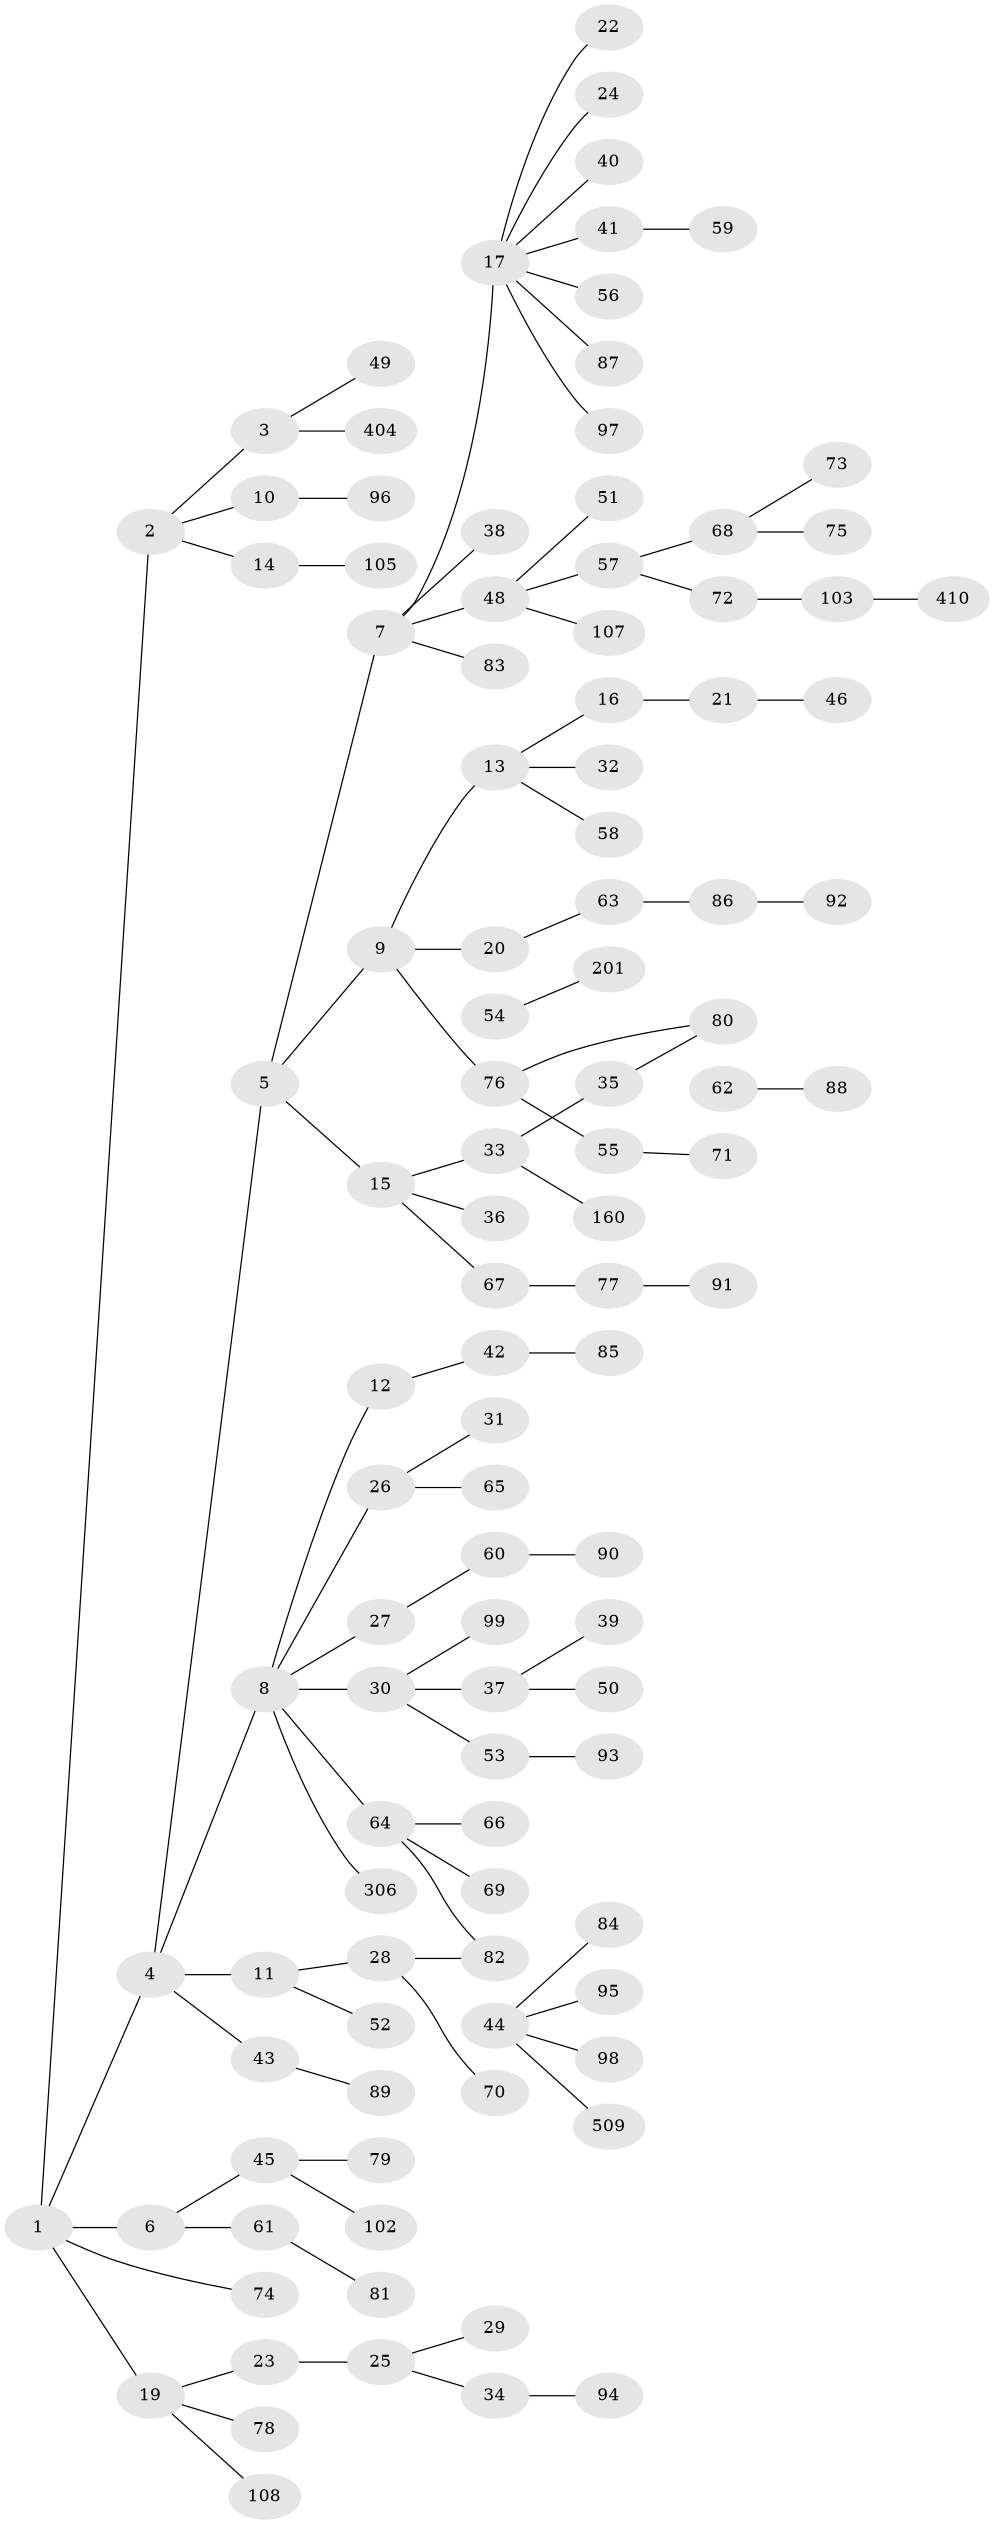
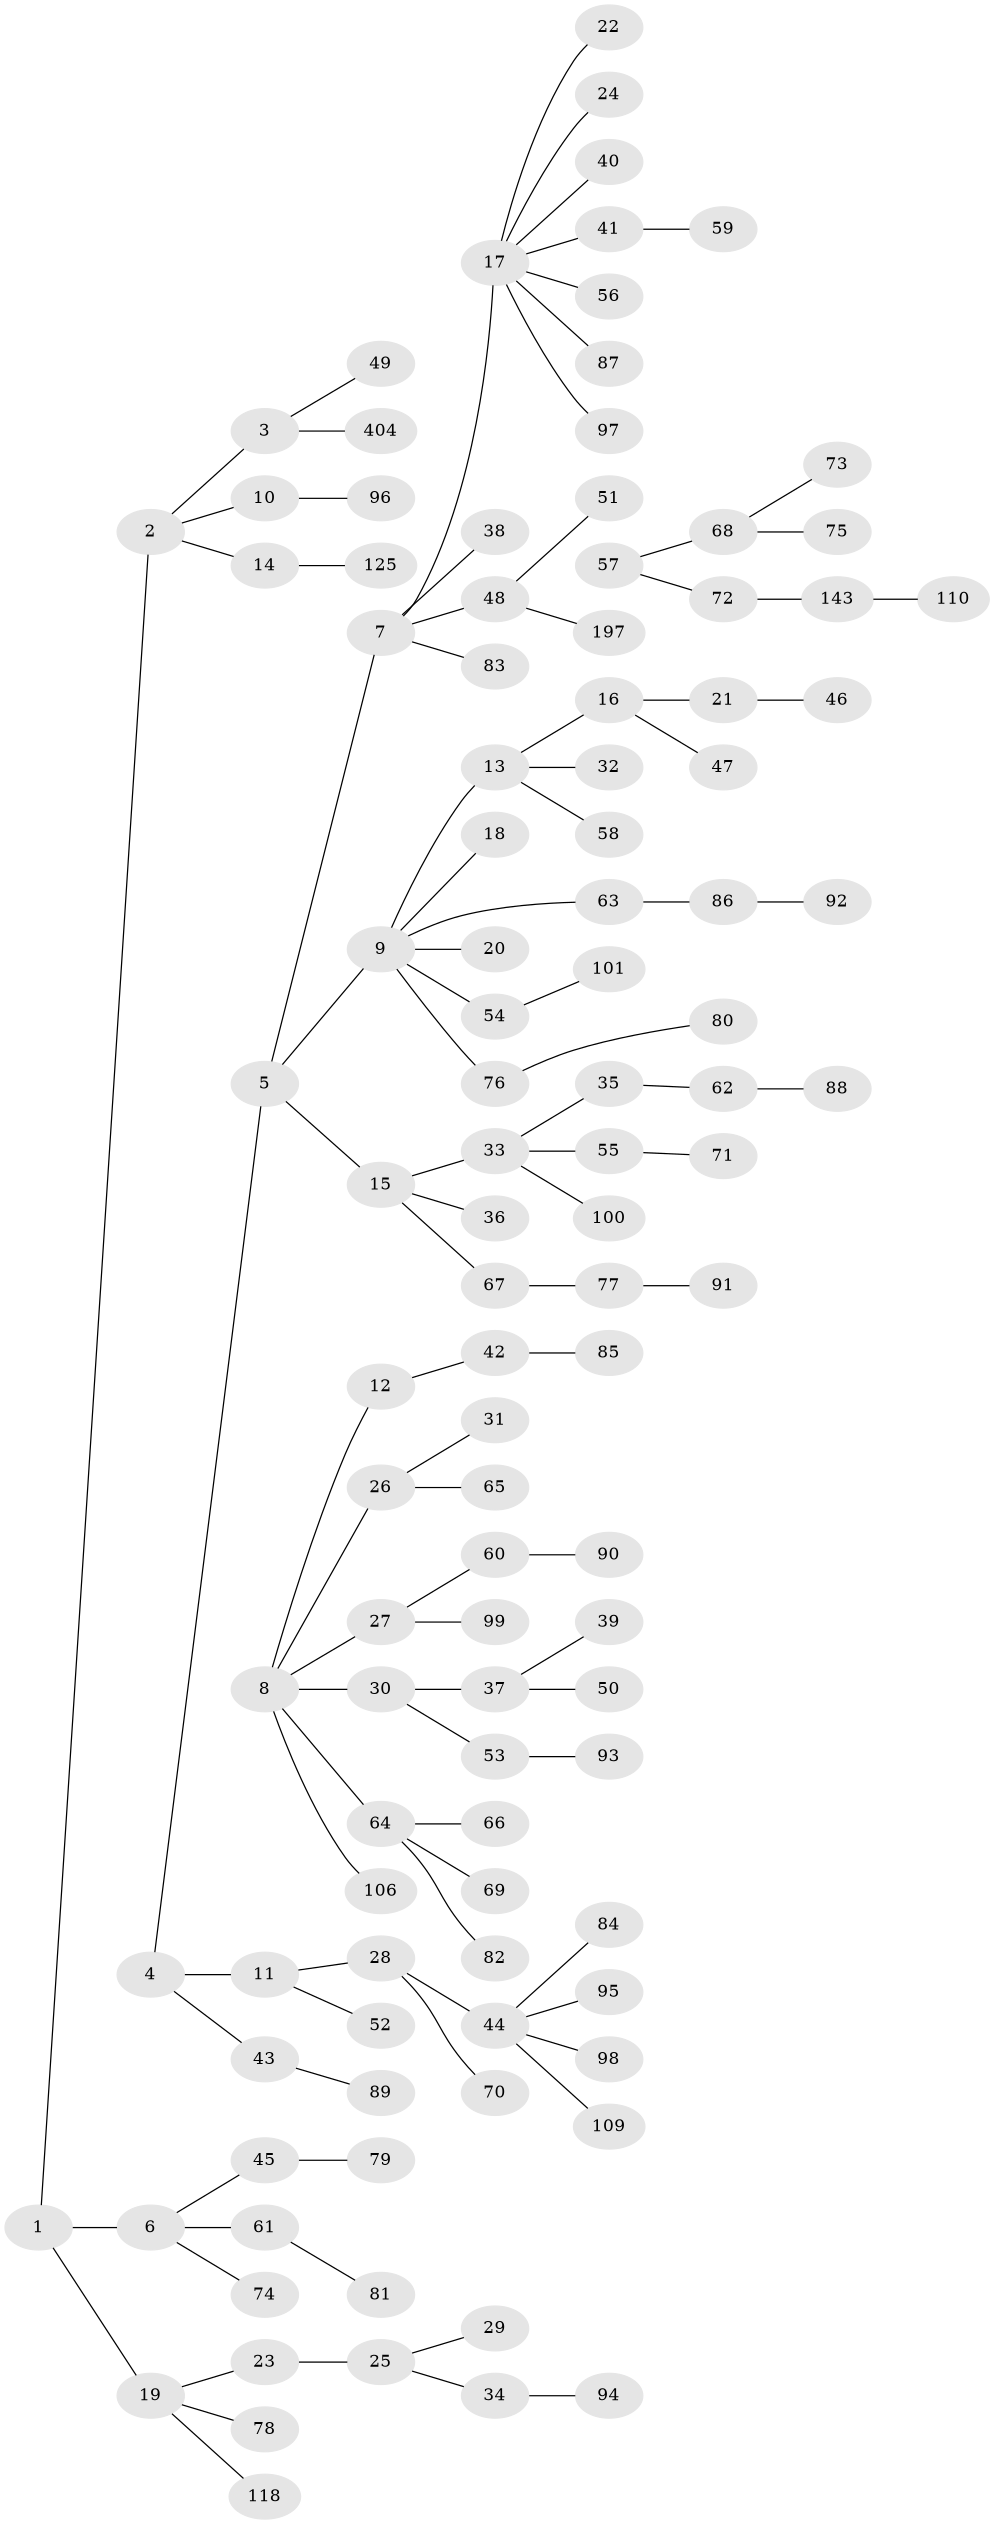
(381, 566) -> (381, 566)
(552, 582) -> none
(837, 599) -> (837, 599)
(954, 599) -> (954, 599)
(609, 633) -> (609, 633)
none -> (723, 767)
none -> (495, 835)
(552, 926) -> (490, 910)
(609, 969) -> (609, 969)
none -> (438, 983)
(666, 1053) -> (666, 1086)
(545, 1113) -> (552, 1151)
(609, 1218) -> (609, 1218)
(438, 1656) -> (438, 1622)
(208, 1832) -> none
(381, 1891) -> (381, 1891)
(438, 1958) -> (438, 1992)
(95, 2101) -> none
(609, 2127) -> (609, 2127)
(381, 2228) -> none
(147, 2270) -> (208, 2261)
(265, 2497) -> (265, 2497)
